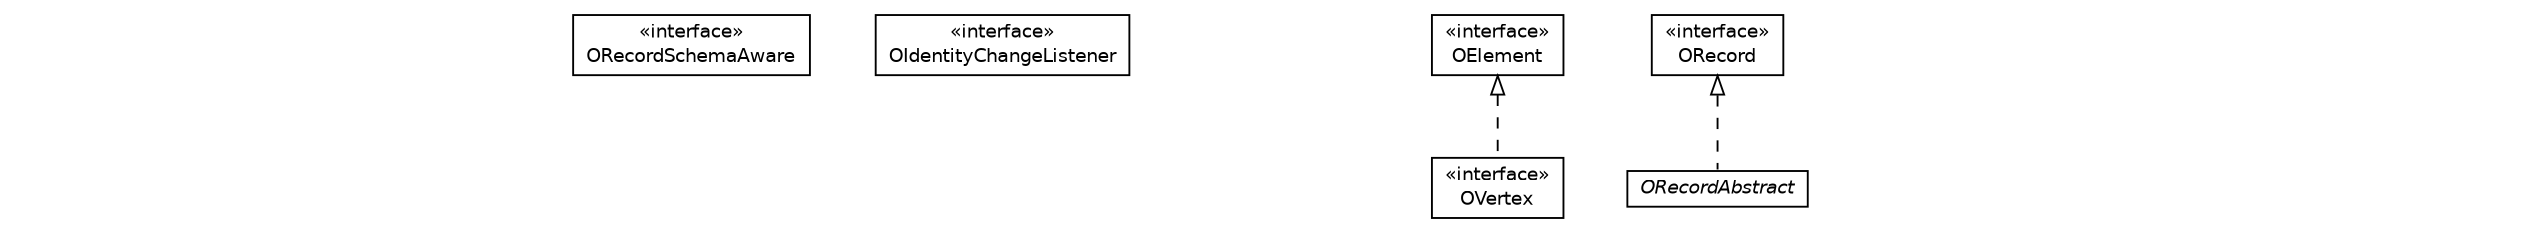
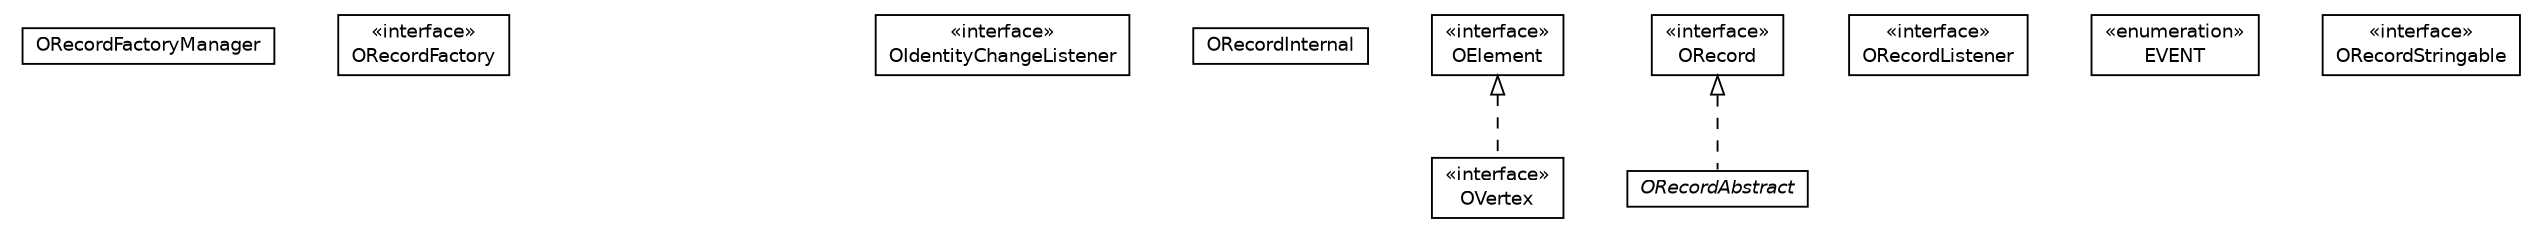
none -> (148, 45)
none -> (423, 45)
(692, 45) -> none
none -> (1280, 45)
none -> (1937, 45)
none -> (2174, 45)
none -> (2420, 45)
